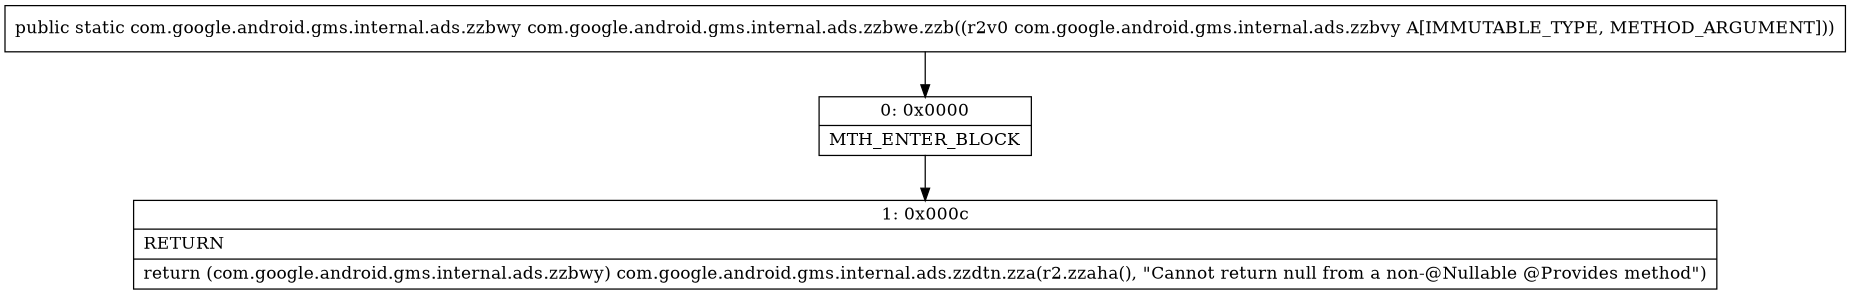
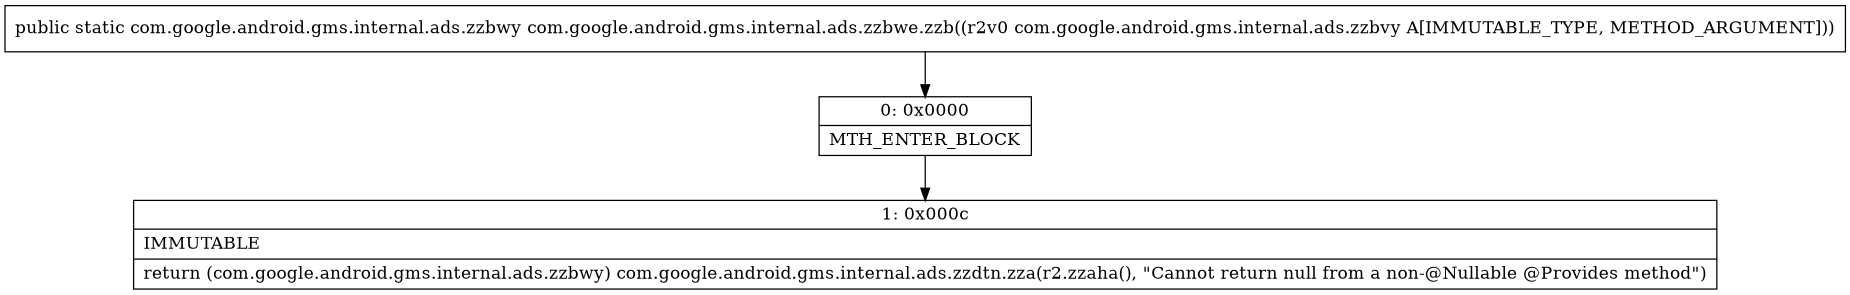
(184, 243) -> (202, 243)
